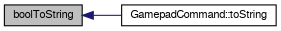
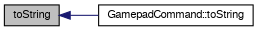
(43, 15) -> (32, 15)
